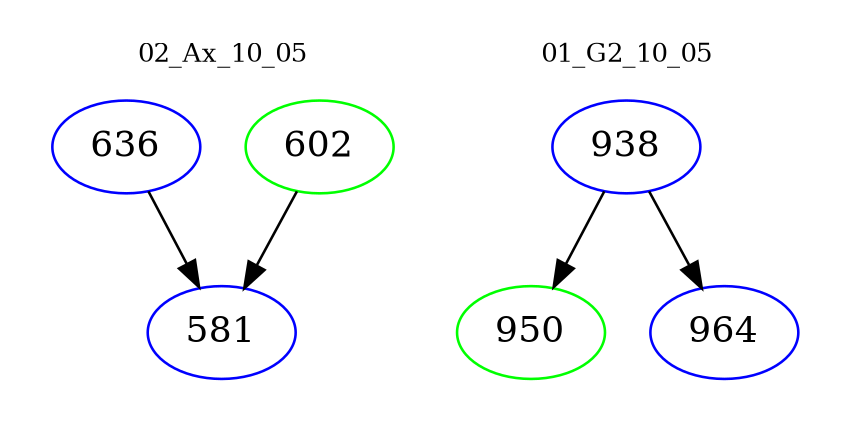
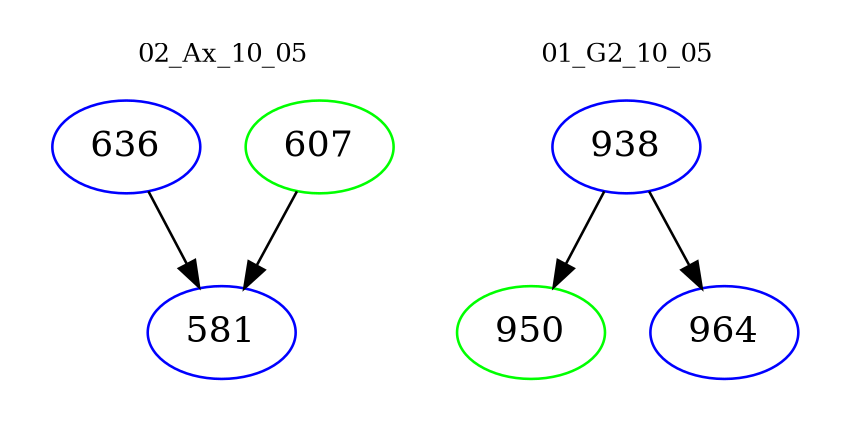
(320, 147) -> (320, 147)
